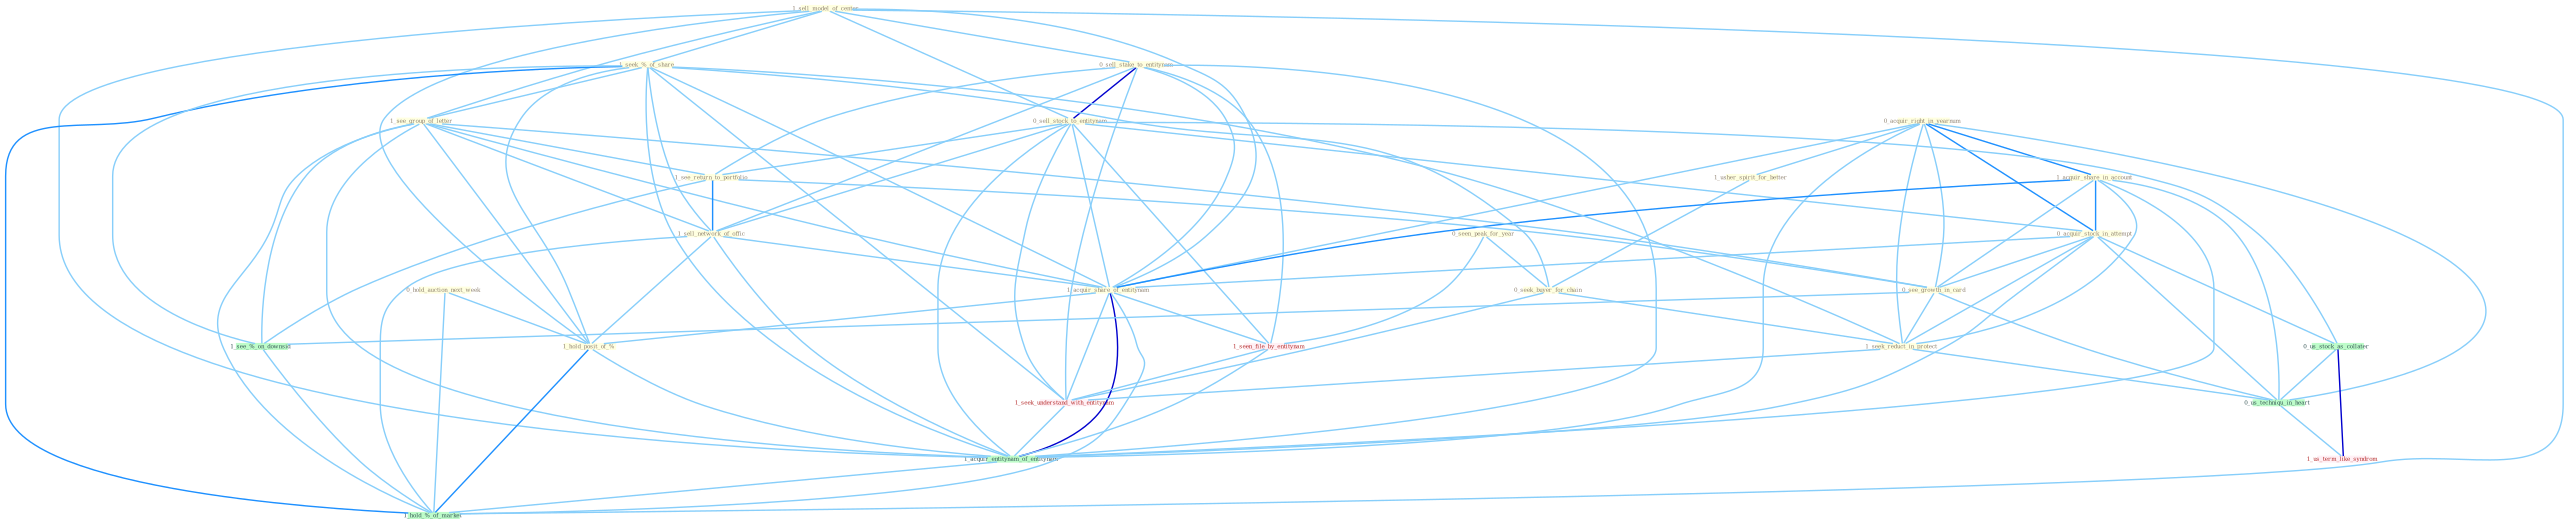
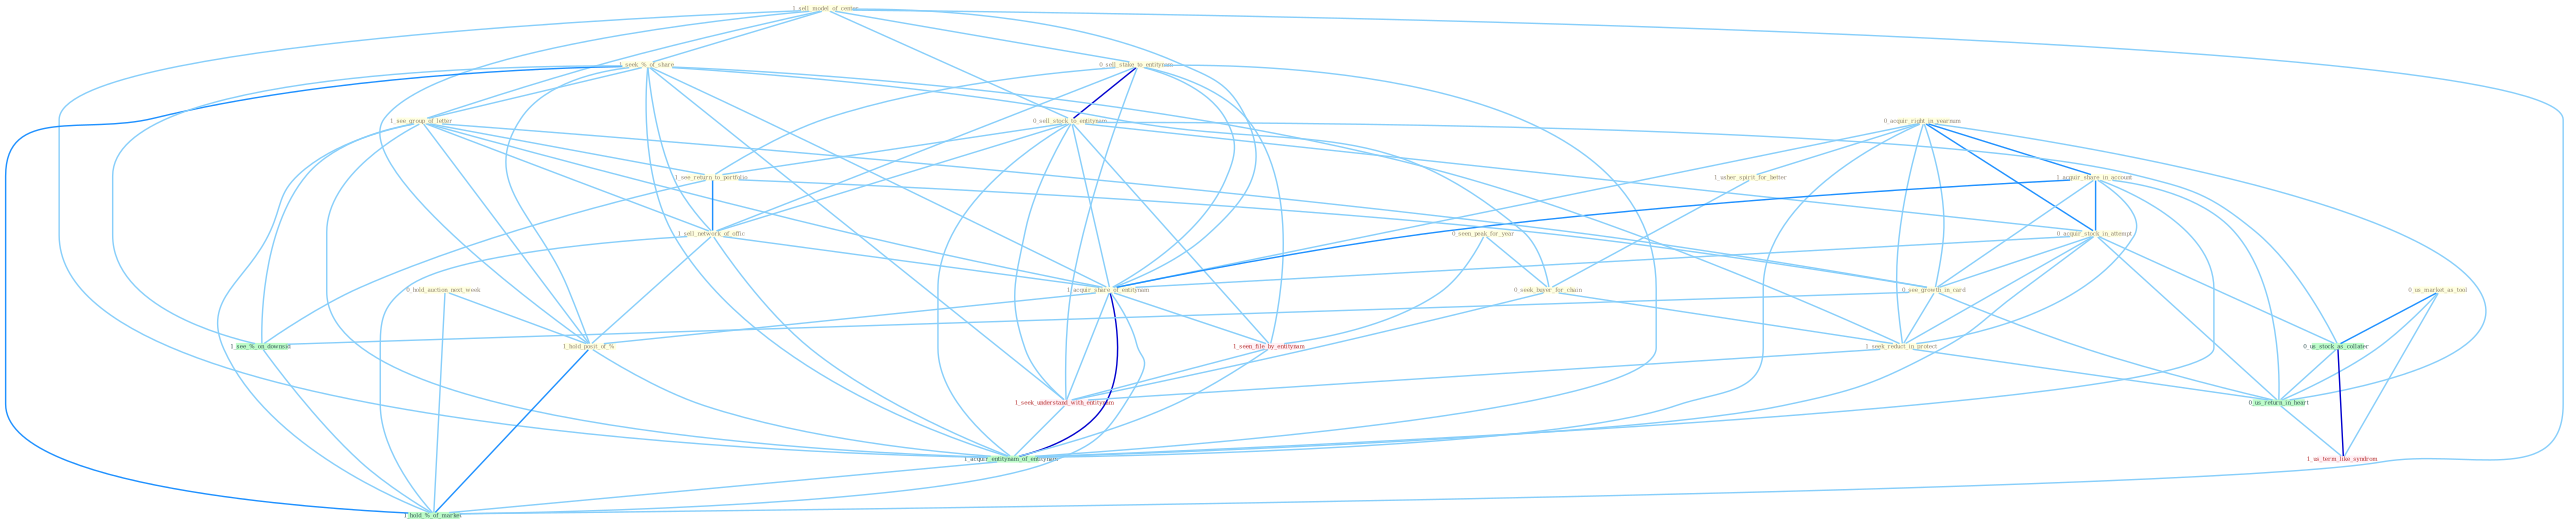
none -> (2439, 290)
(2279, 403) -> (2279, 403)
